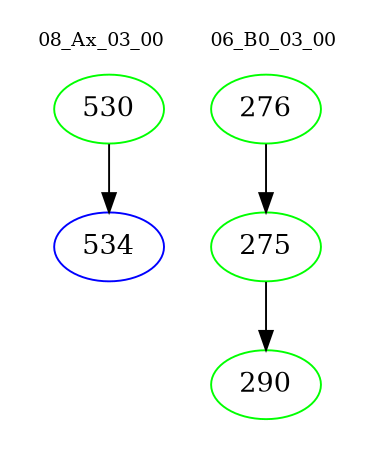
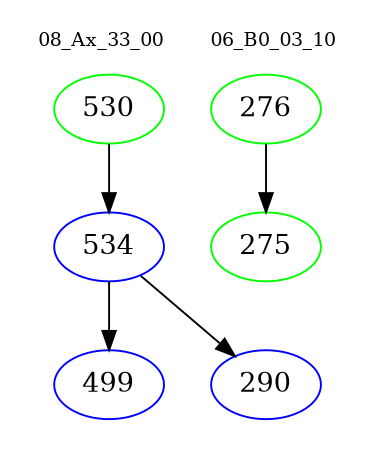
(101, 41) -> (101, 41)
(274, 41) -> (274, 41)
(266, 306) -> (167, 298)
none -> (109, 385)
(266, 385) -> (266, 385)
